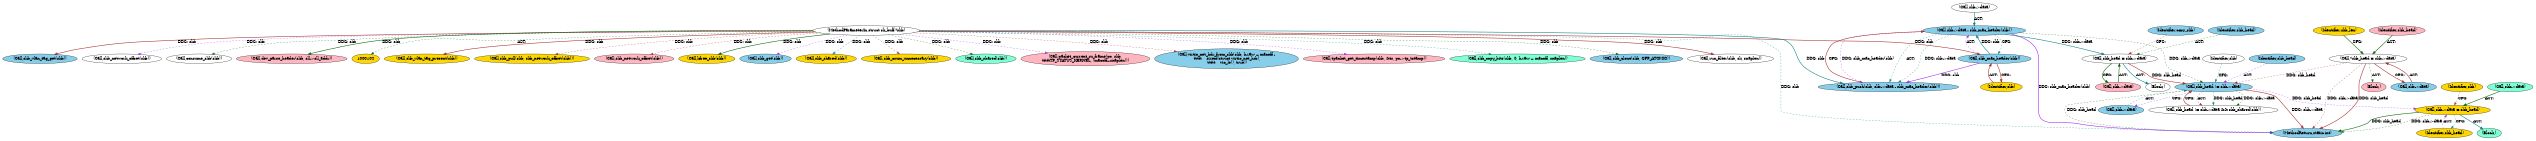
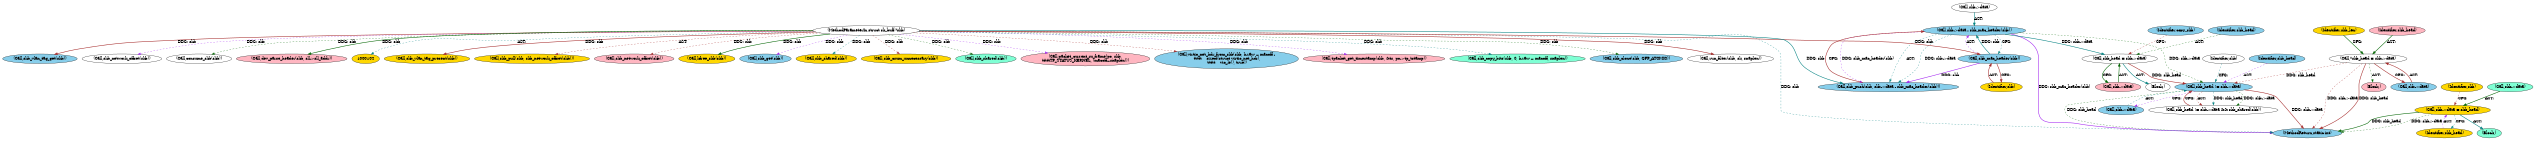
(593, 37) -> (593, 37)
(684, 42) -> (684, 42)
(2331, 105) -> none
